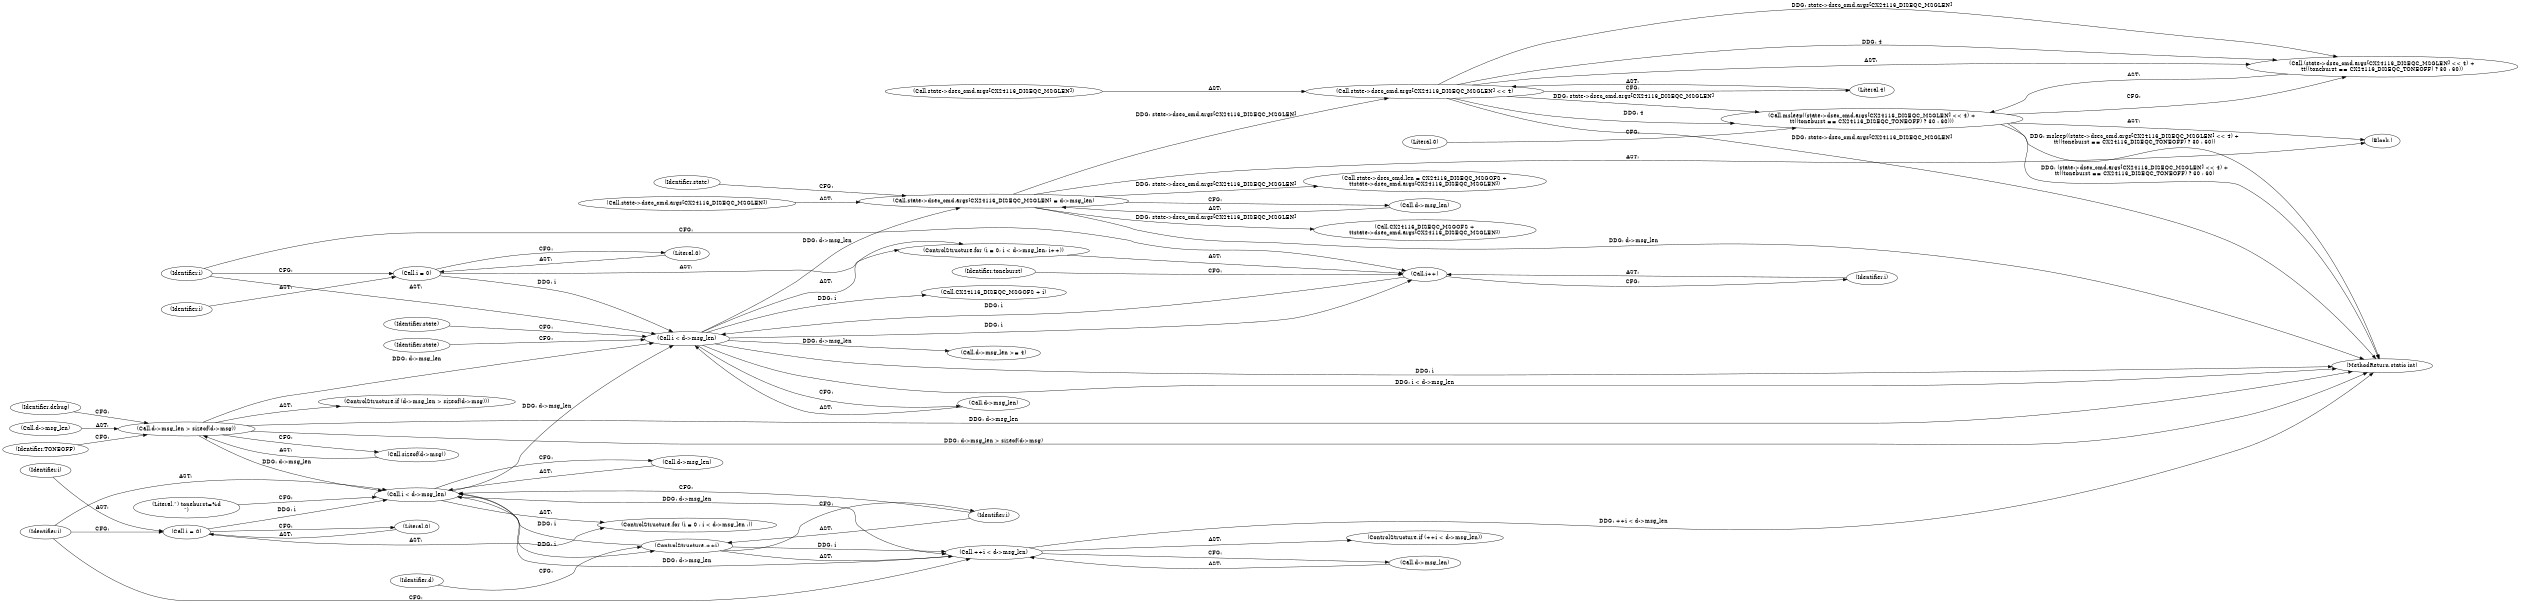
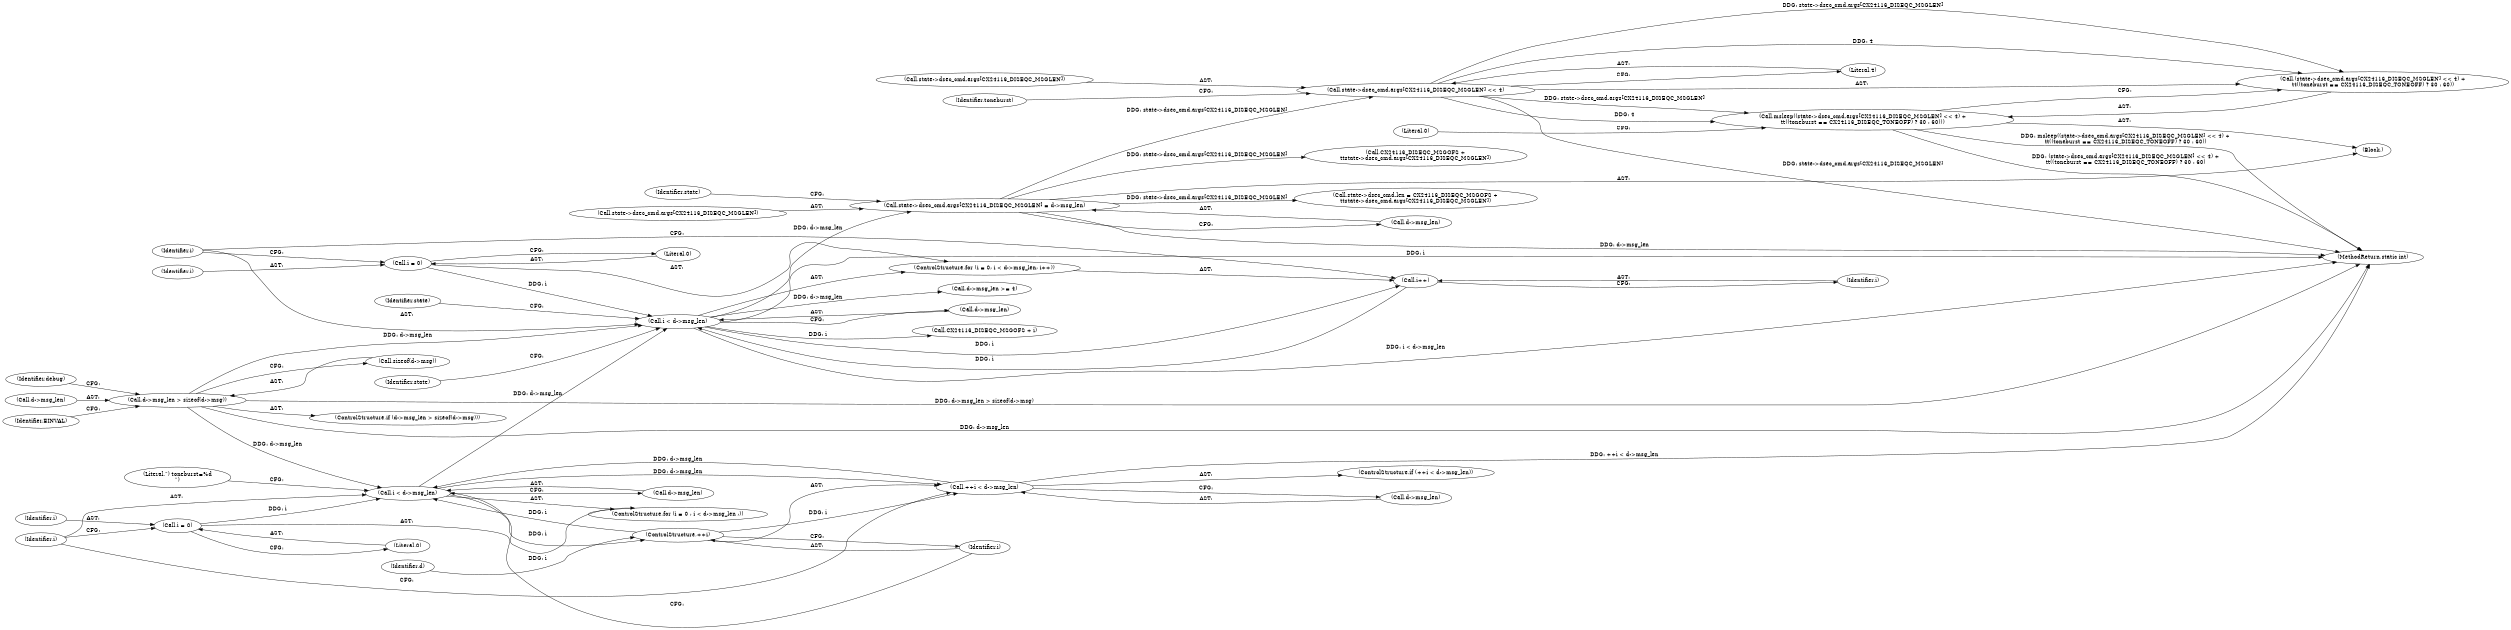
(1217, 274) -> (1166, 97)
(46, 449) -> (41, 421)
(547, 571) -> (538, 559)
